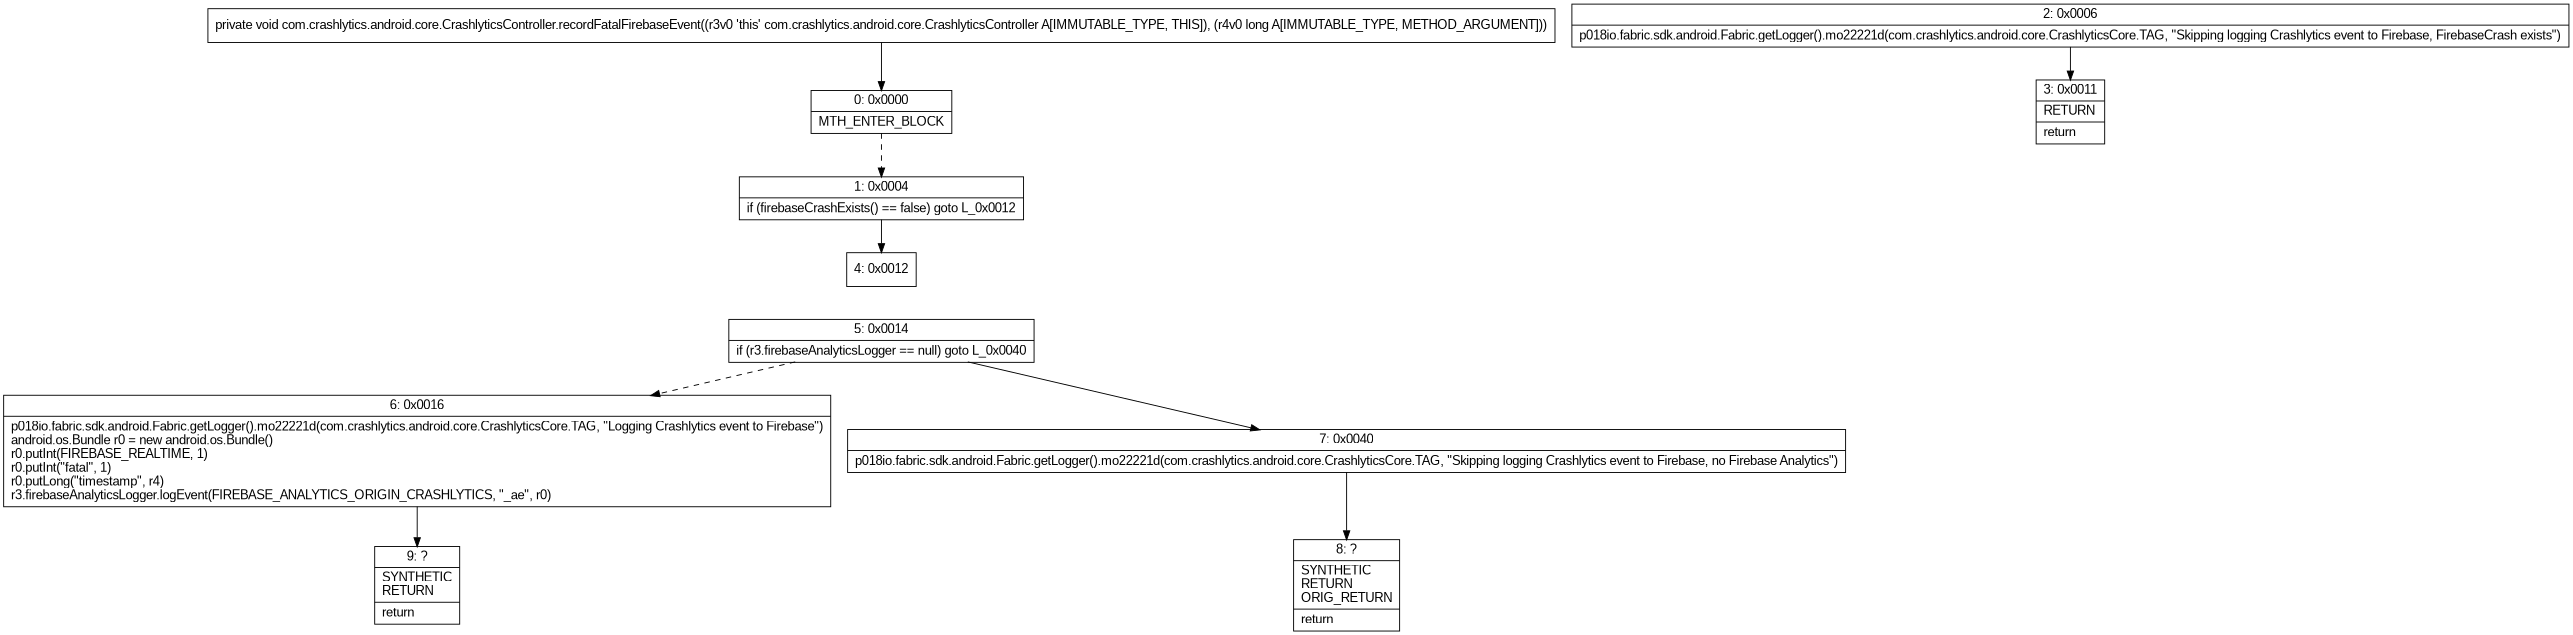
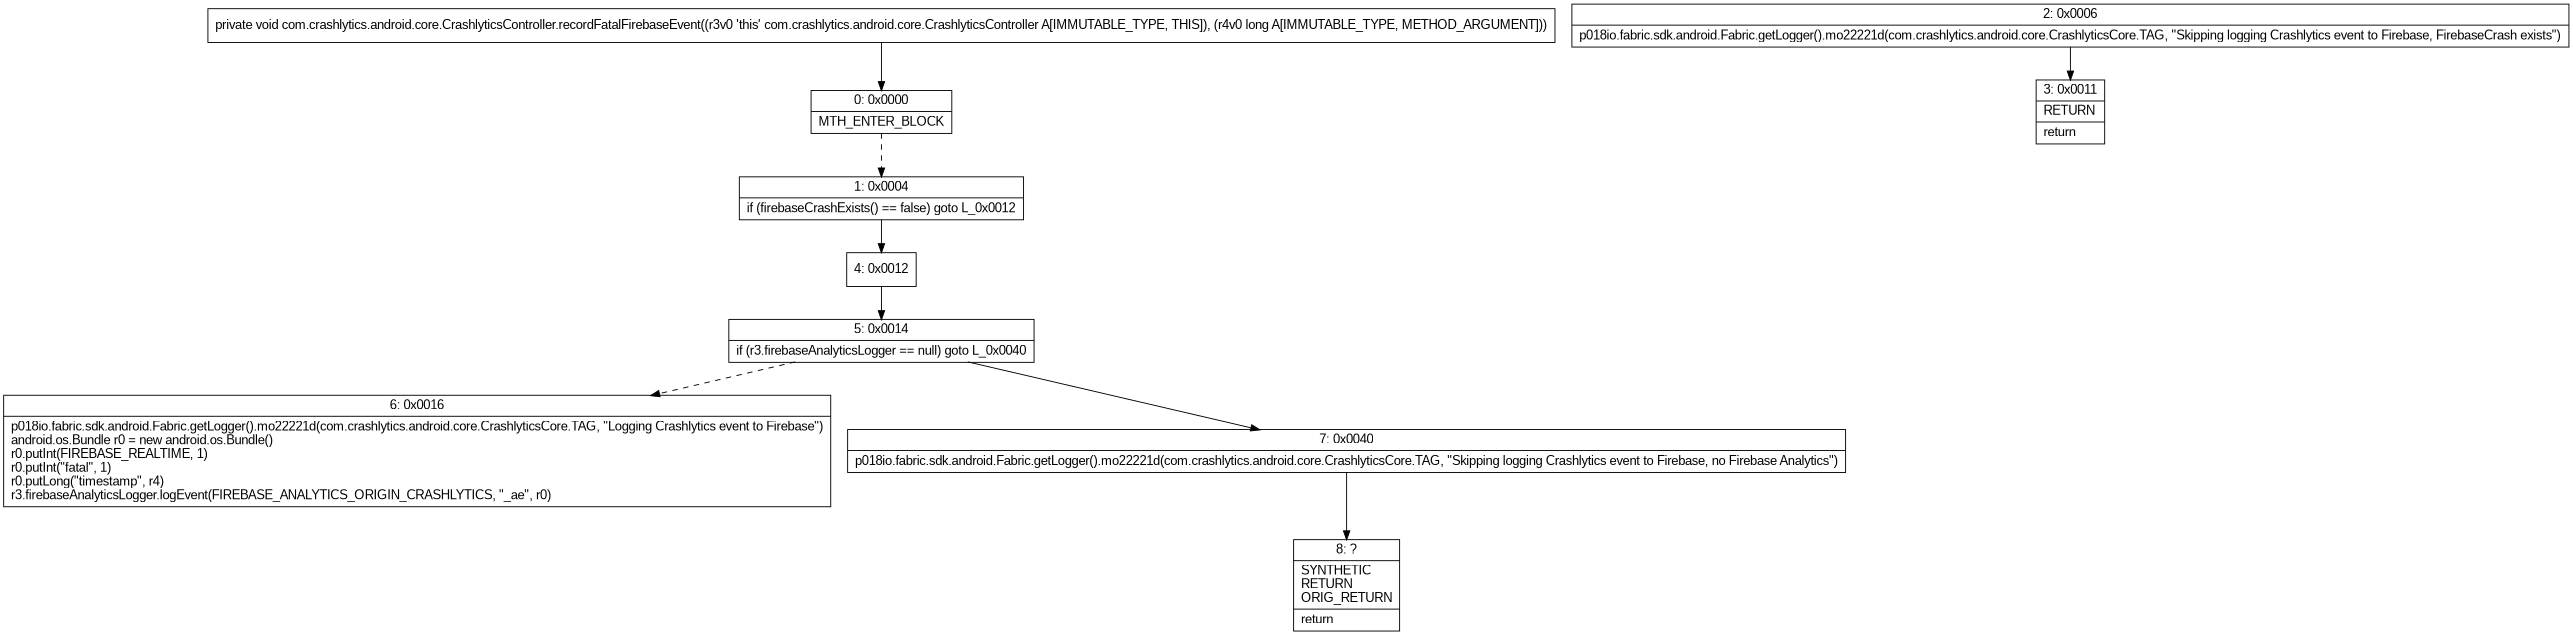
none -> (881, 298)
(417, 585) -> none
